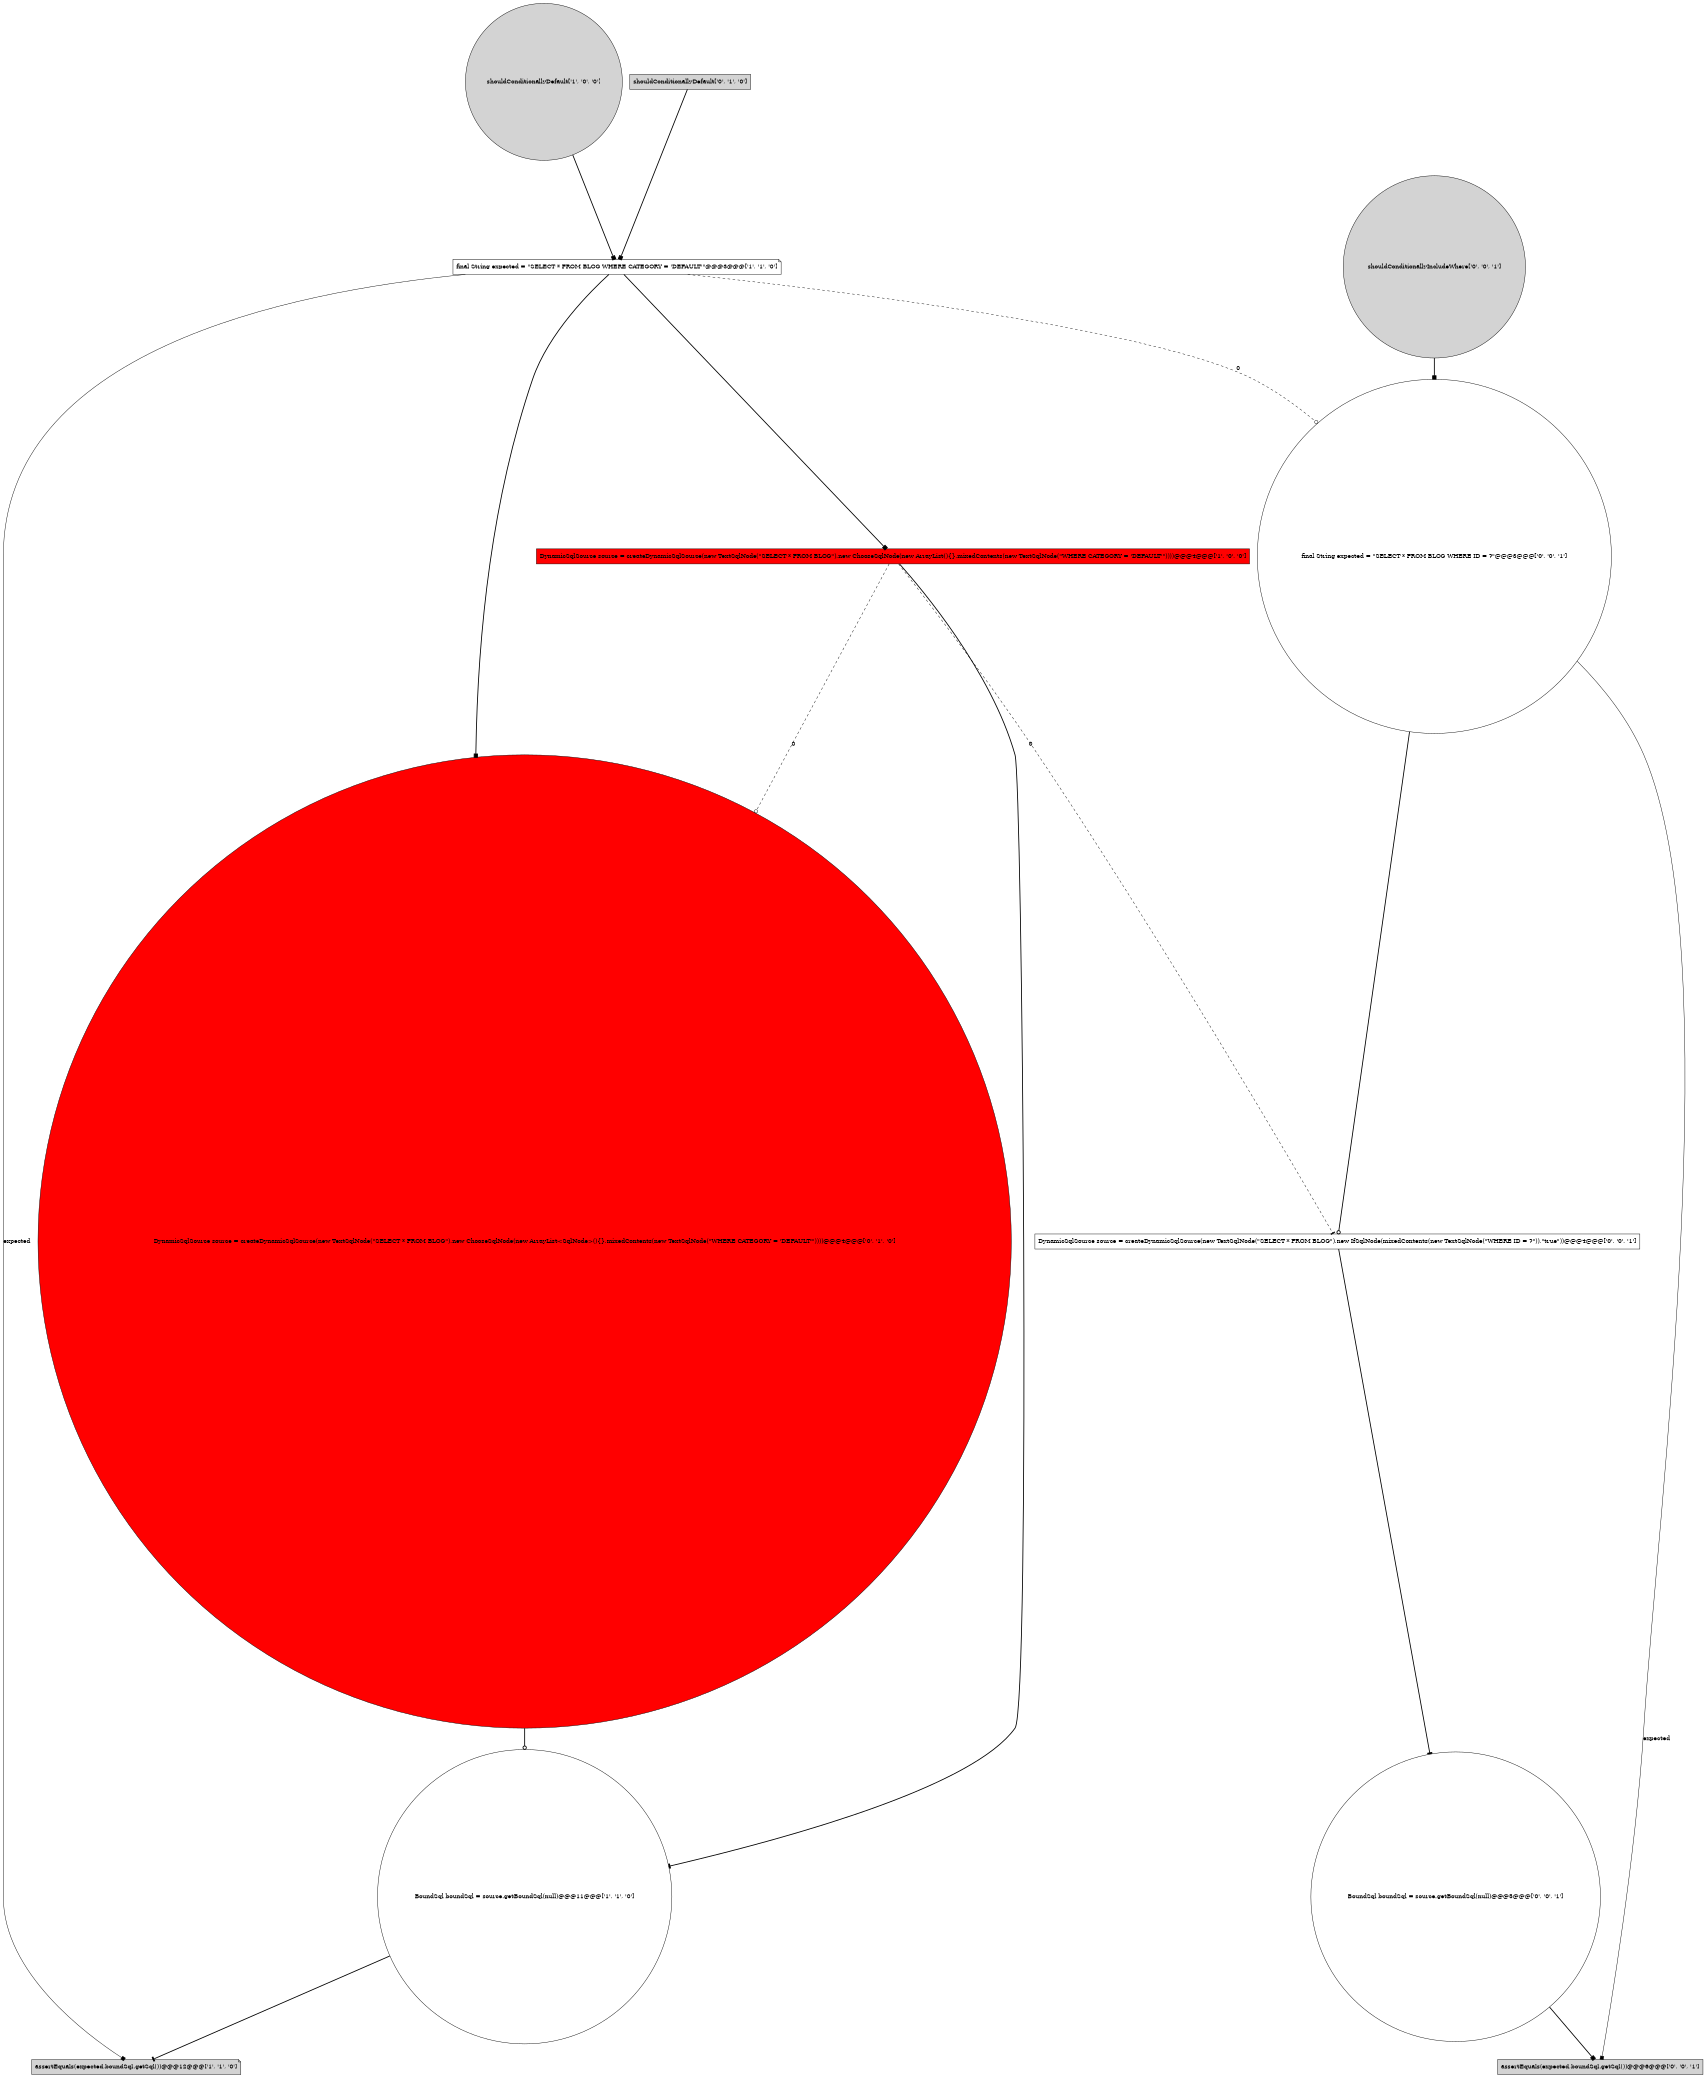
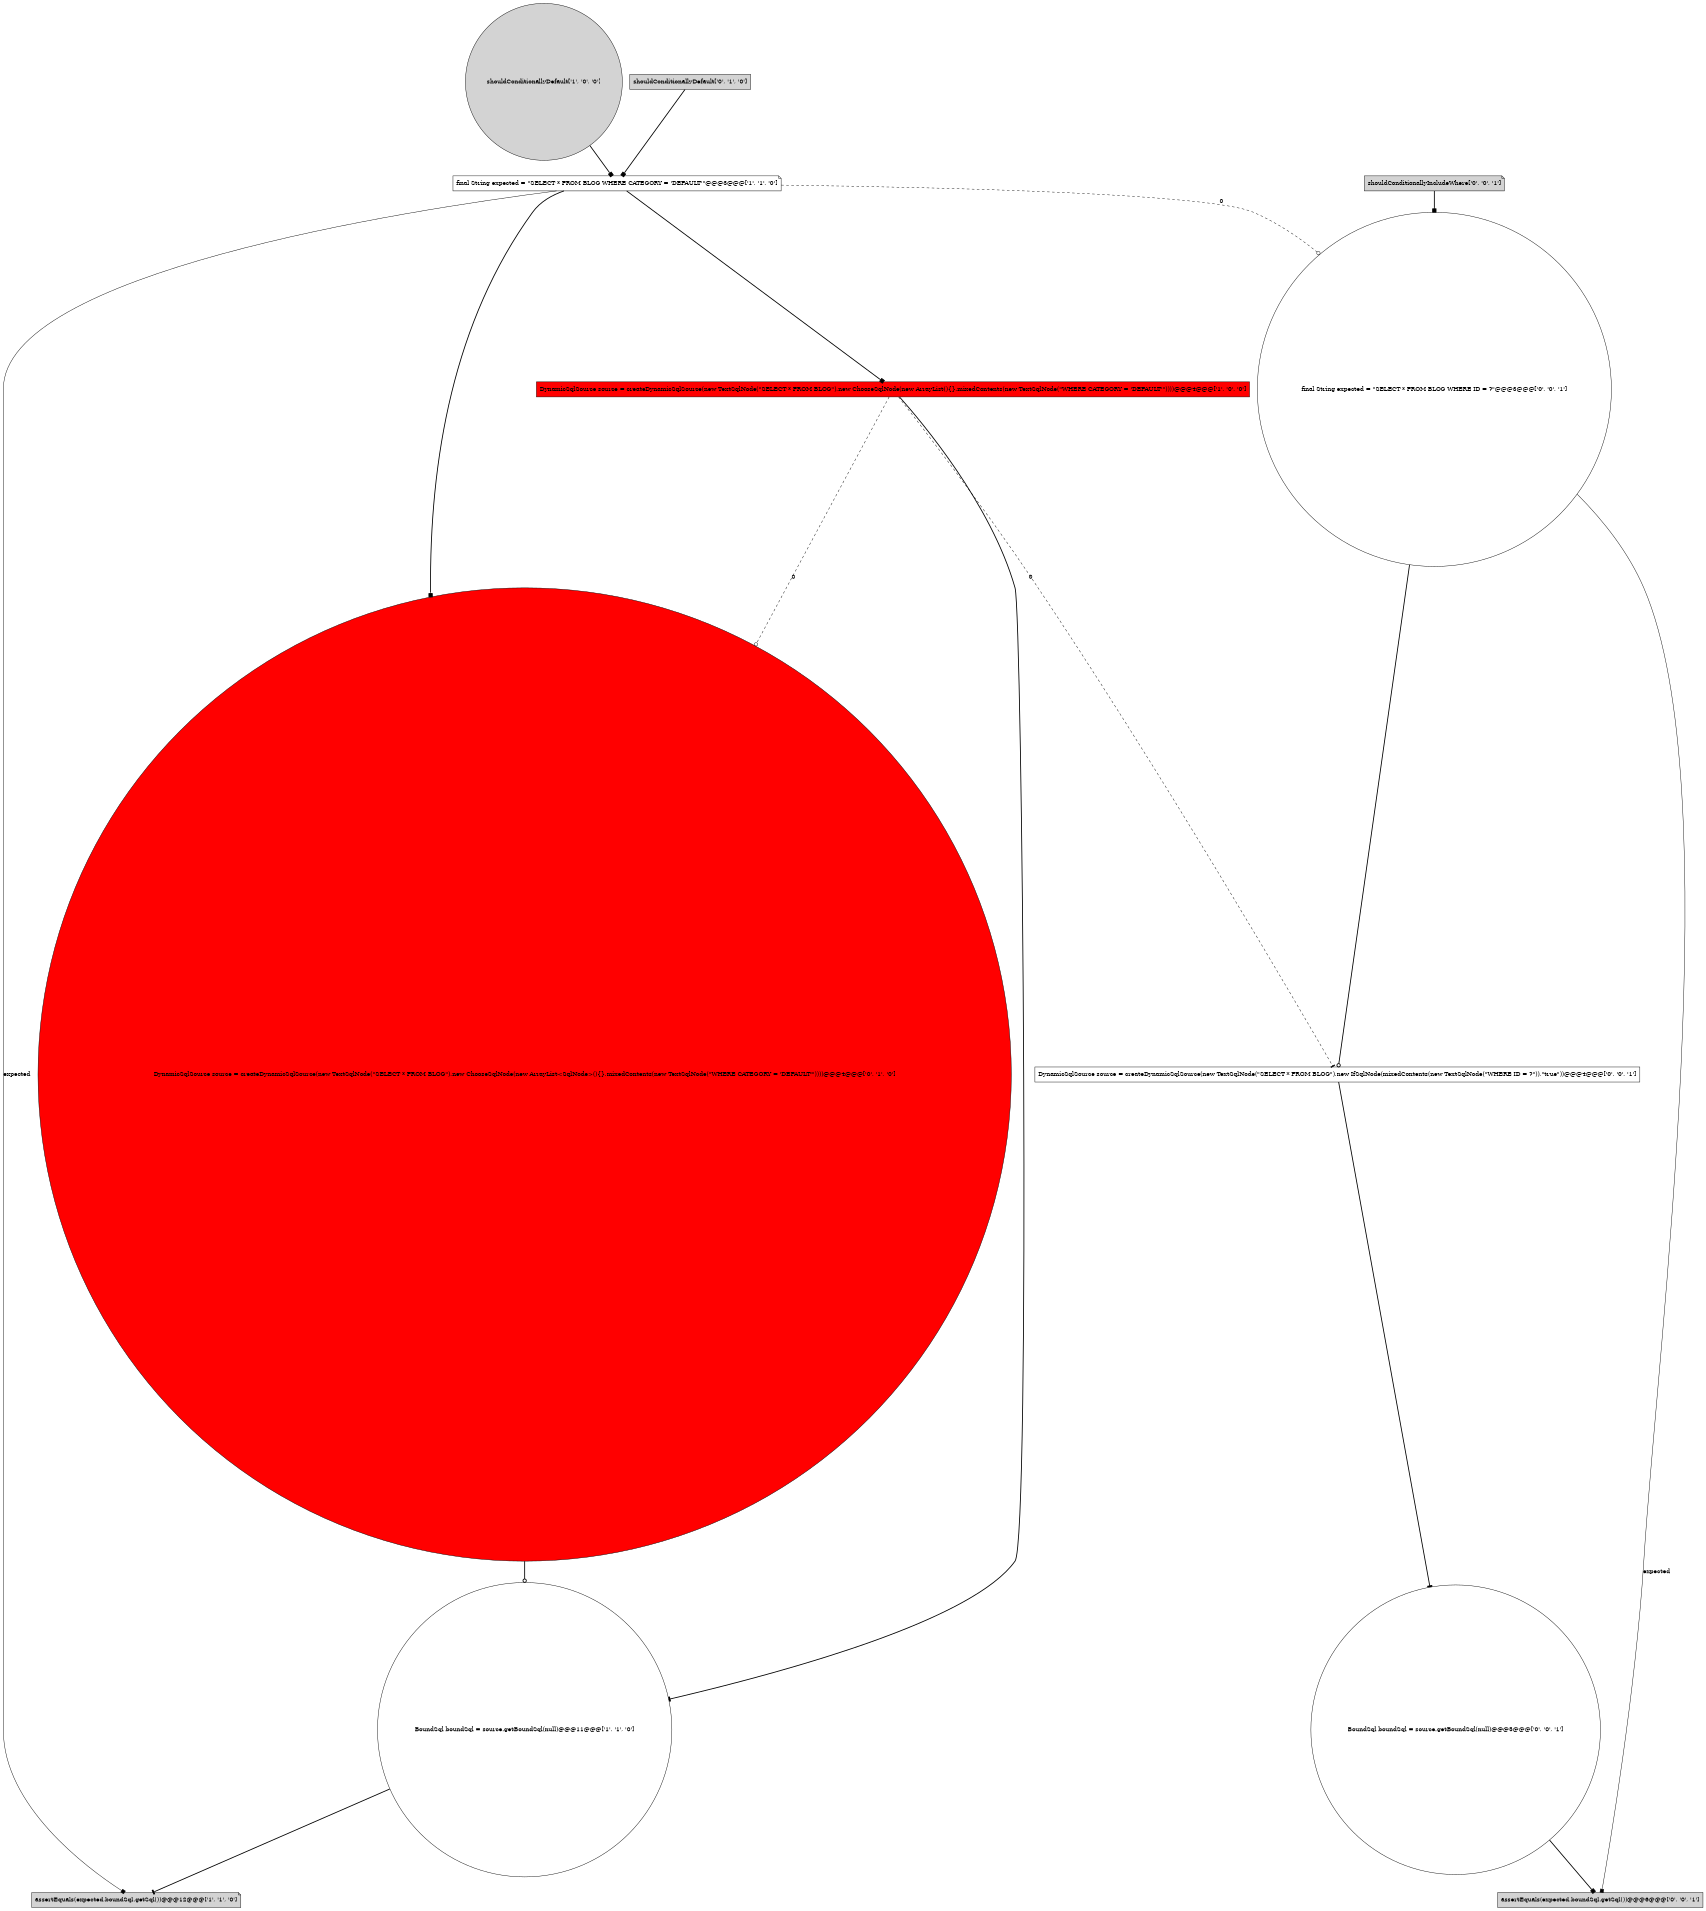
(1434, 267) -> (1434, 183)
